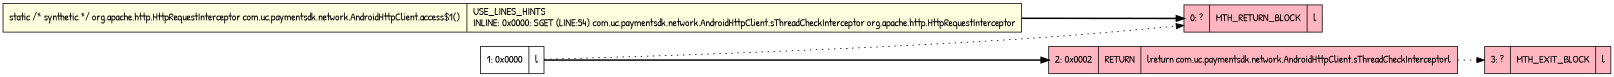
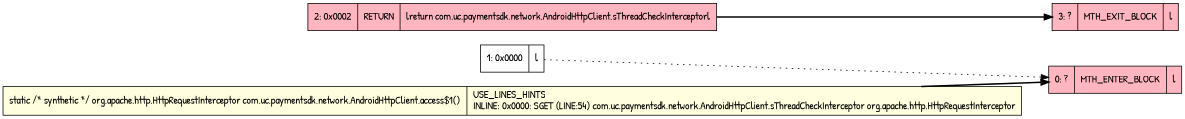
(1258, 18) -> (1120, 79)
(793, 60) -> none
(1467, 60) -> (881, 17)
